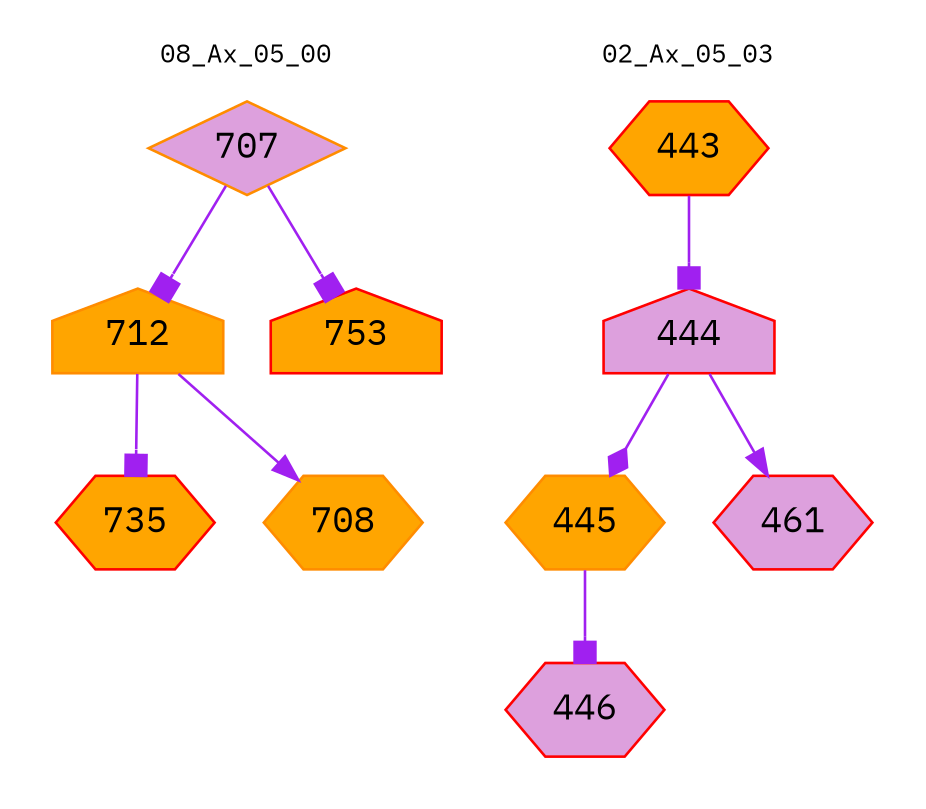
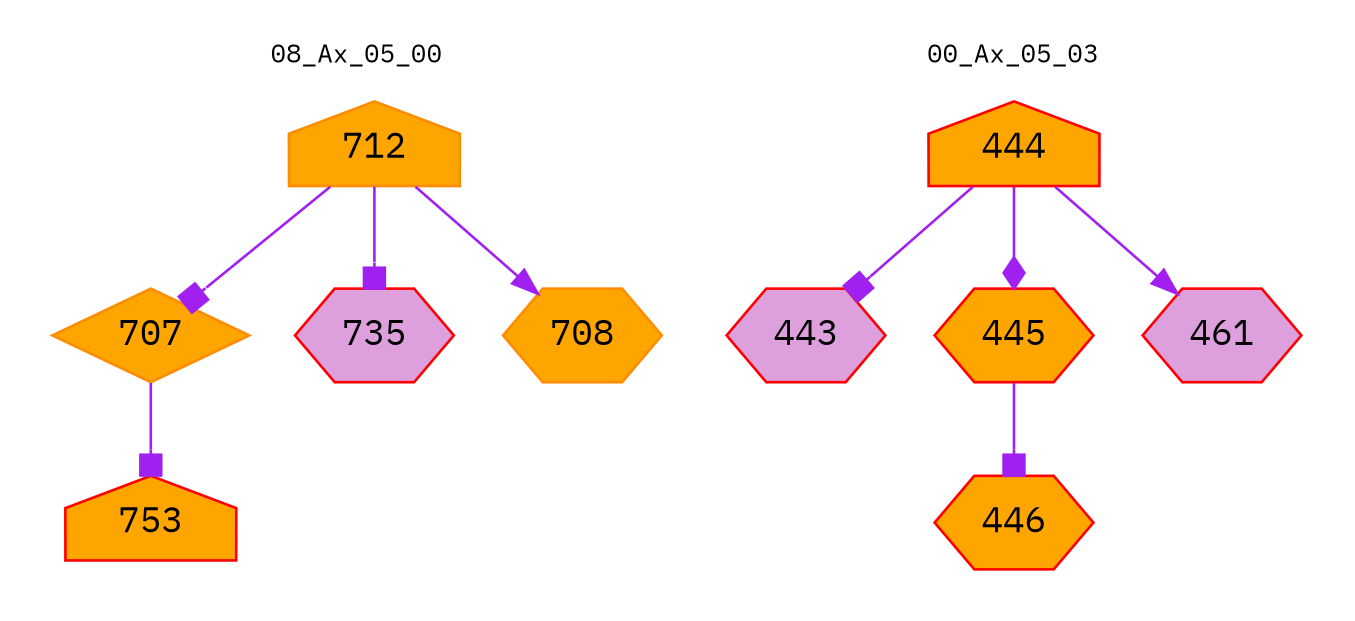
(689, 56) -> (1014, 56)
(247, 148) -> (151, 335)
(689, 148) -> (806, 335)
(689, 229) -> (922, 232)
(200, 230) -> (268, 237)
(689, 335) -> (1014, 148)
(135, 523) -> (374, 335)
(585, 523) -> (1014, 335)
(585, 710) -> (1014, 523)
